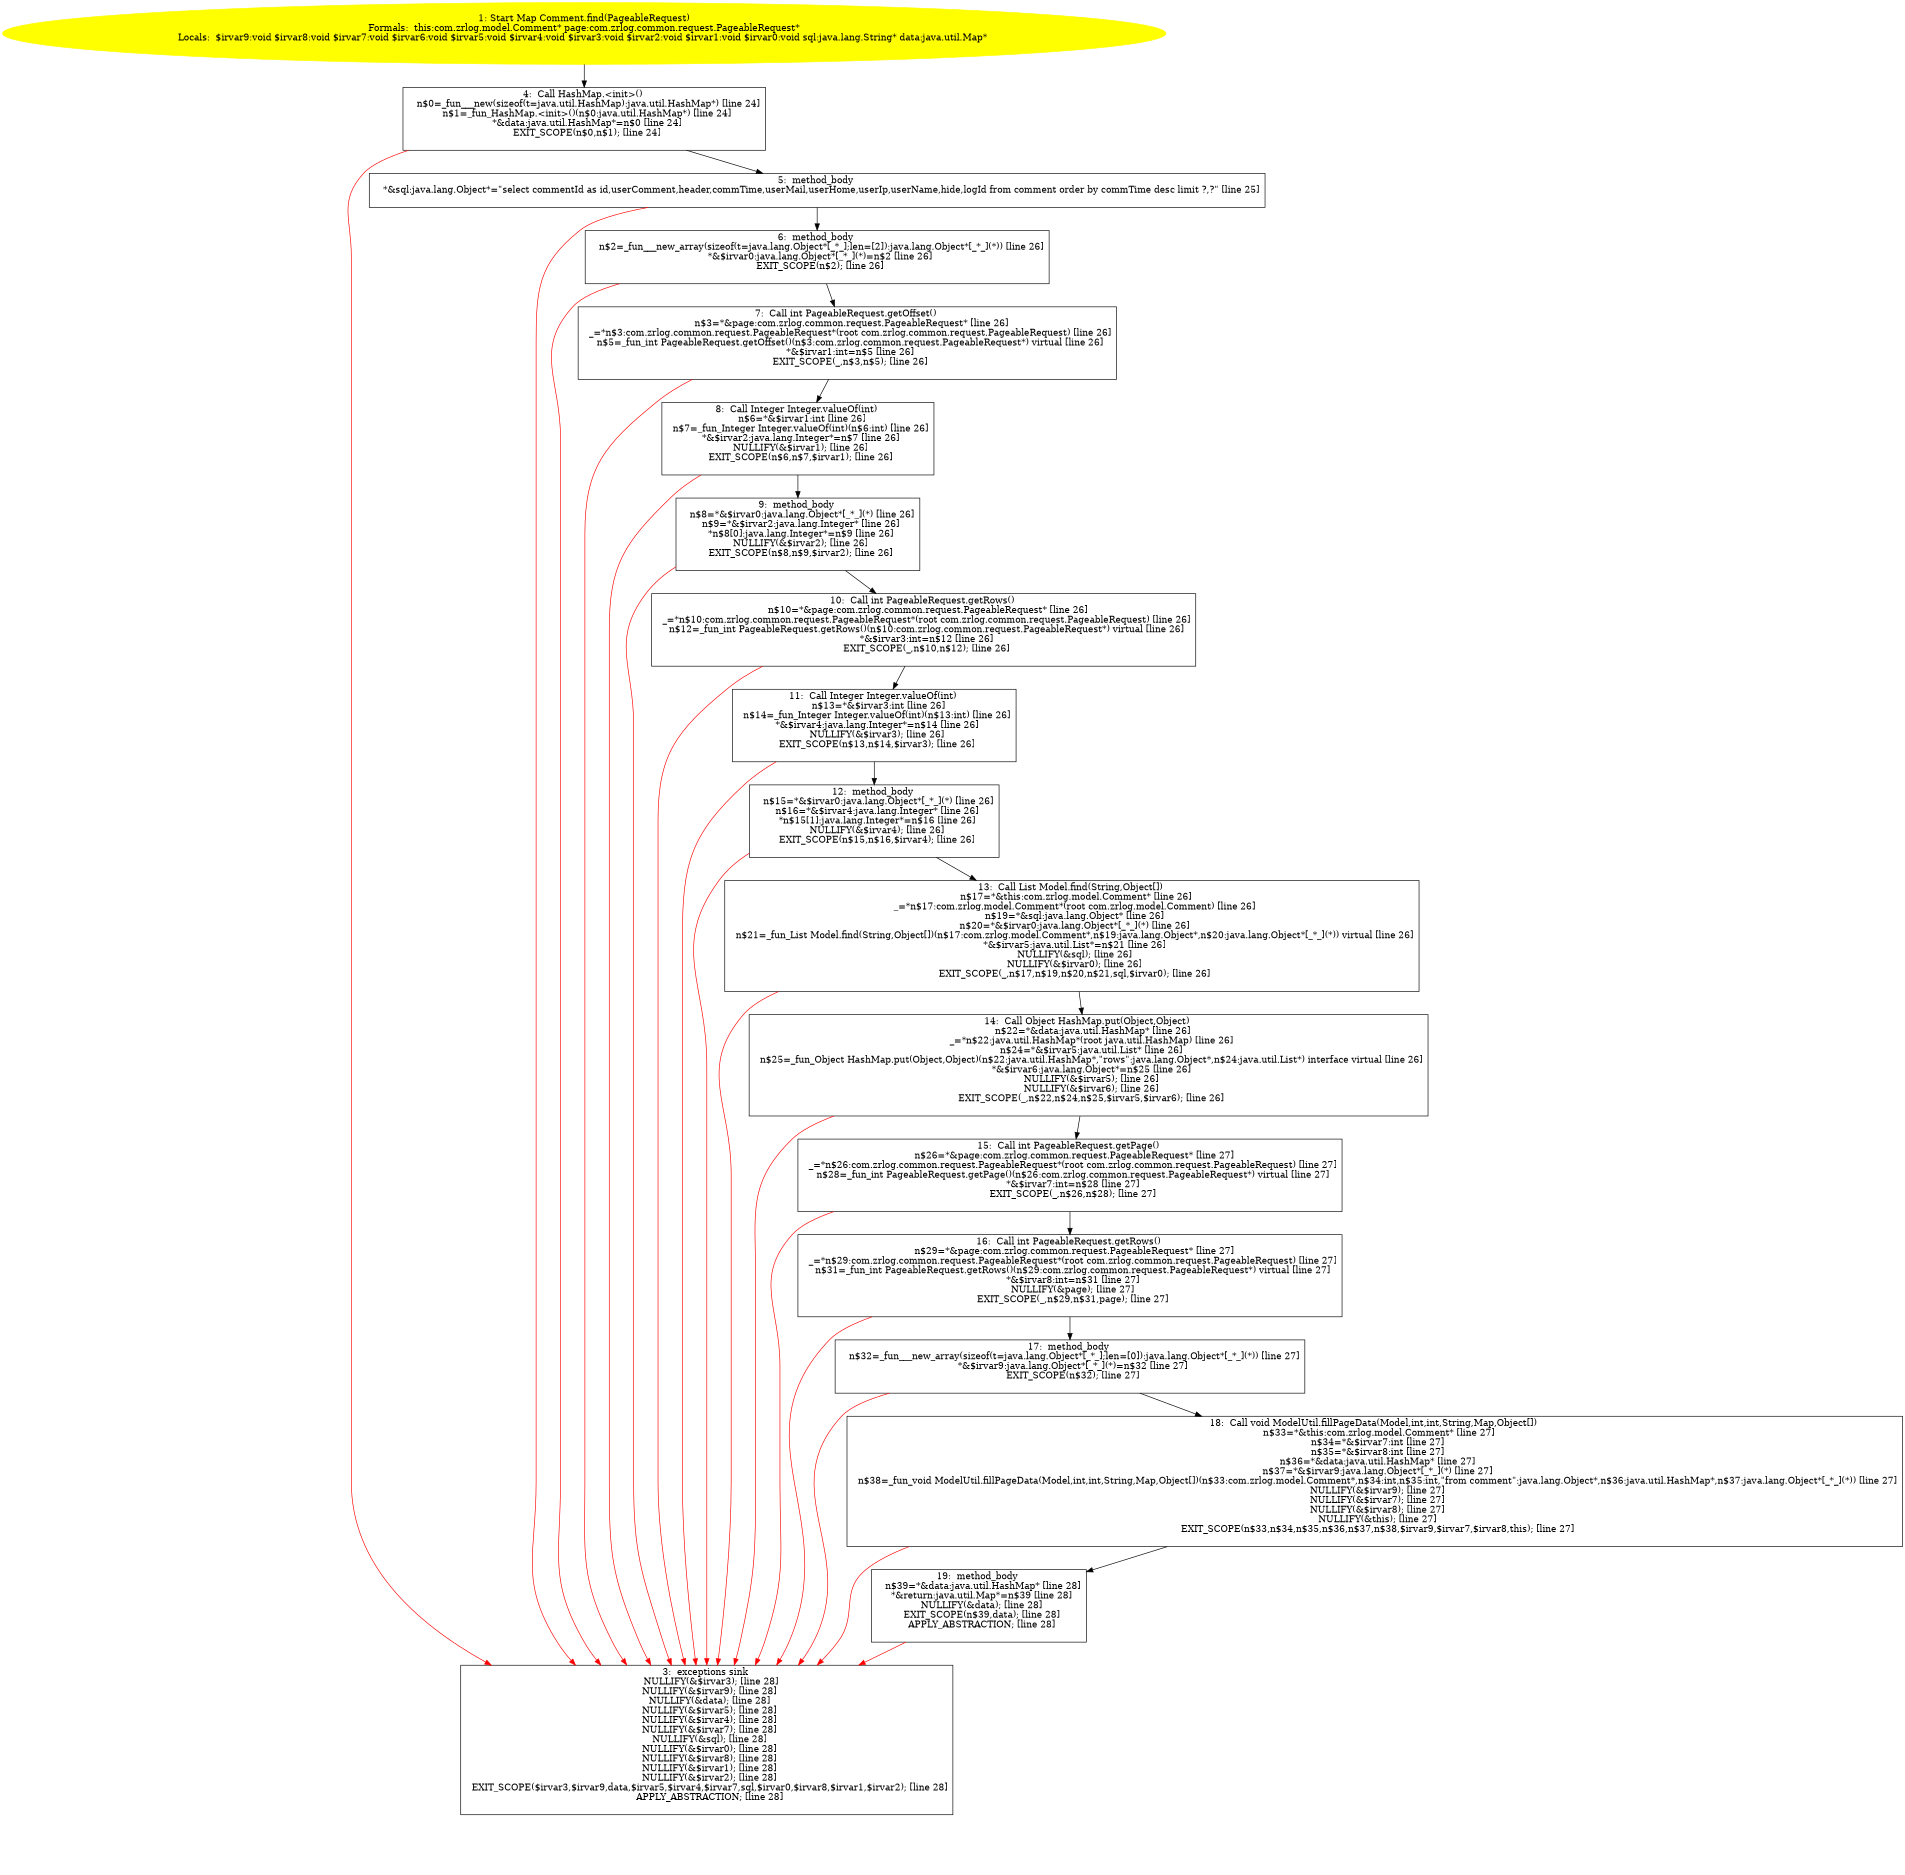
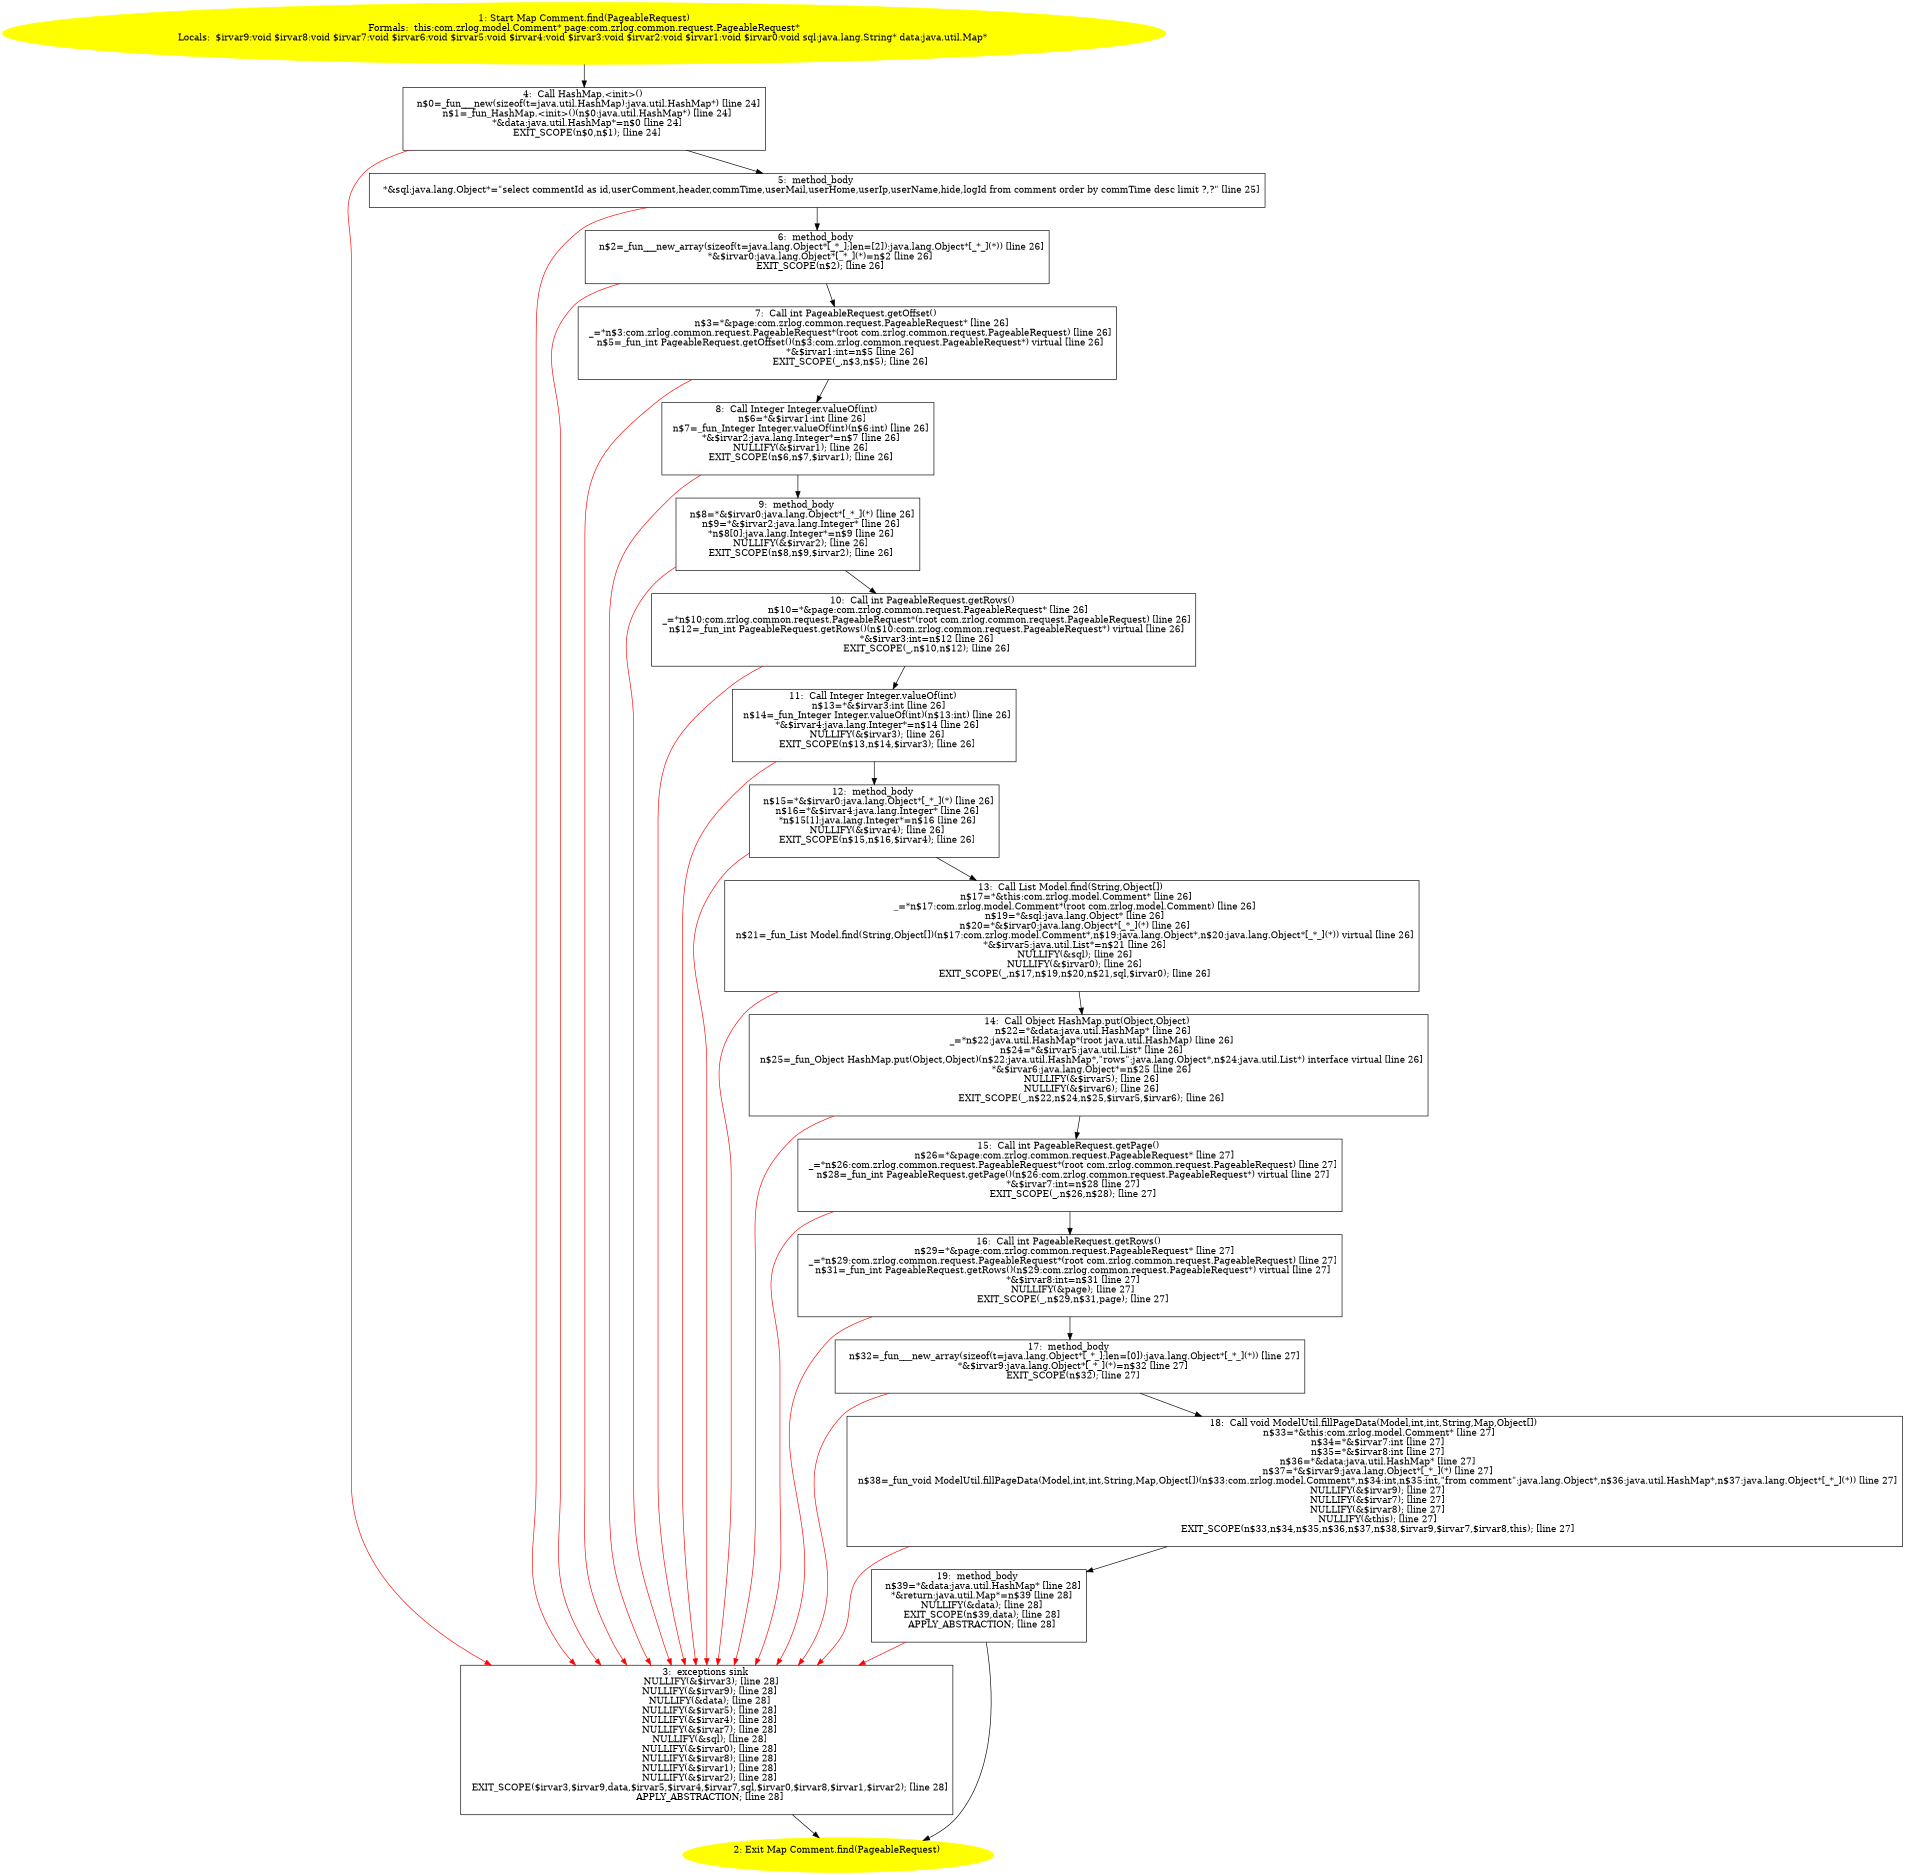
none -> (838, 1855)
